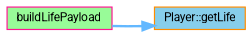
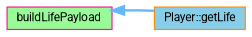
(127, 26) -> (139, 10)
